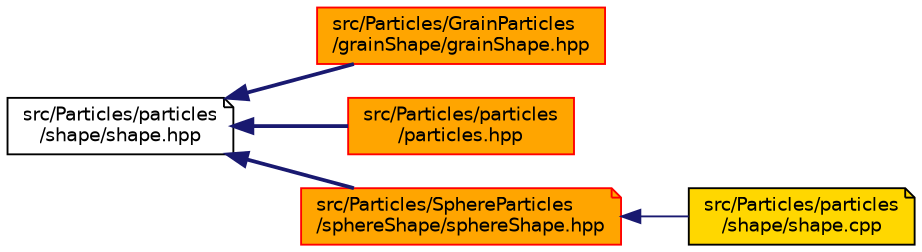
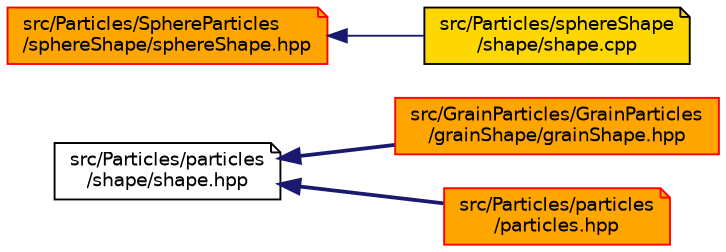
(461, 36) -> (557, 126)
(461, 126) -> (557, 216)
(300, 174) -> none
(802, 216) -> (557, 36)
